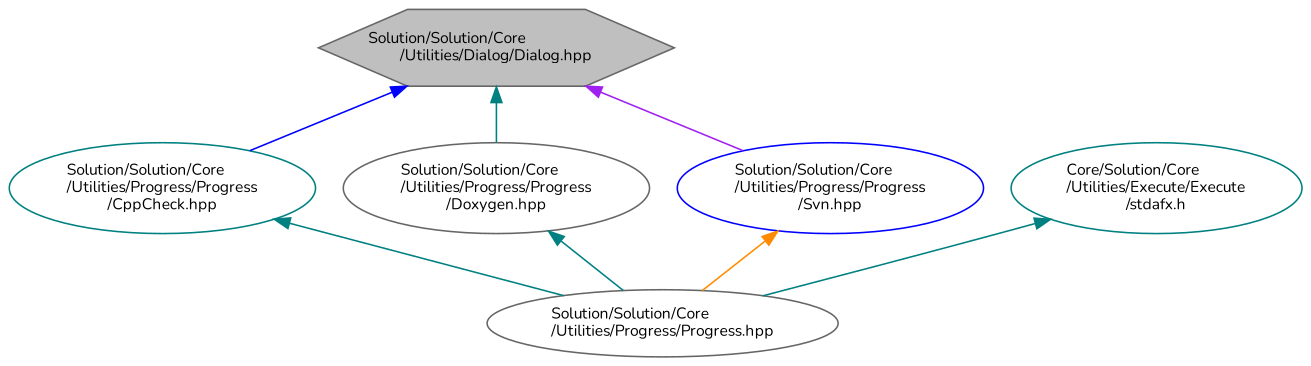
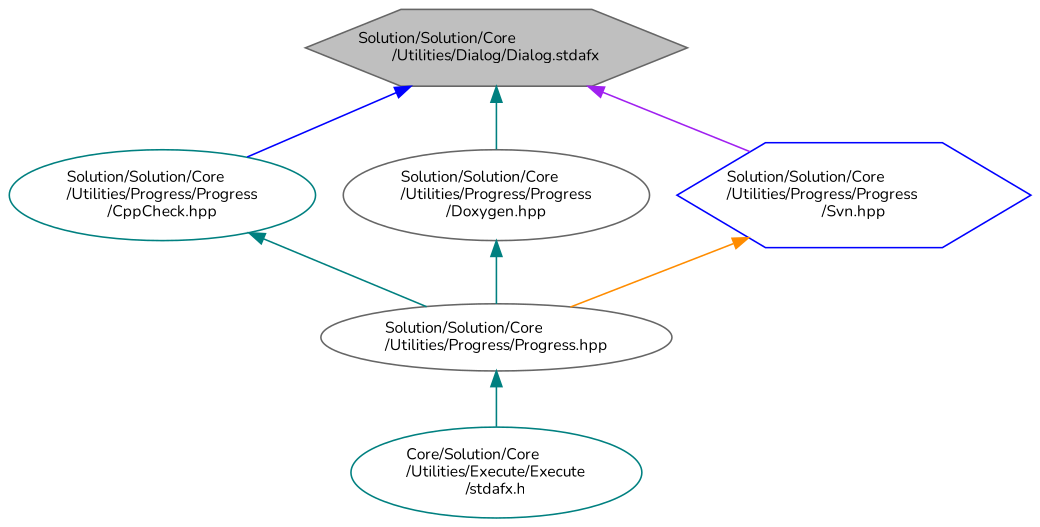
(496, 48) -> (496, 48)
(830, 188) -> (854, 195)
(899, 260) -> (496, 407)
